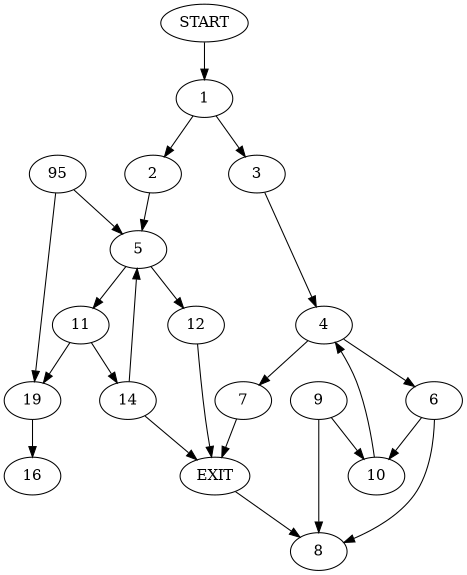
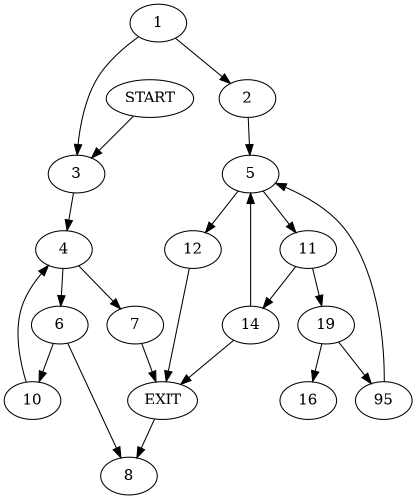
(204, 56) -> (116, 133)
(46, 282) -> (352, 359)
(319, 401) -> none
